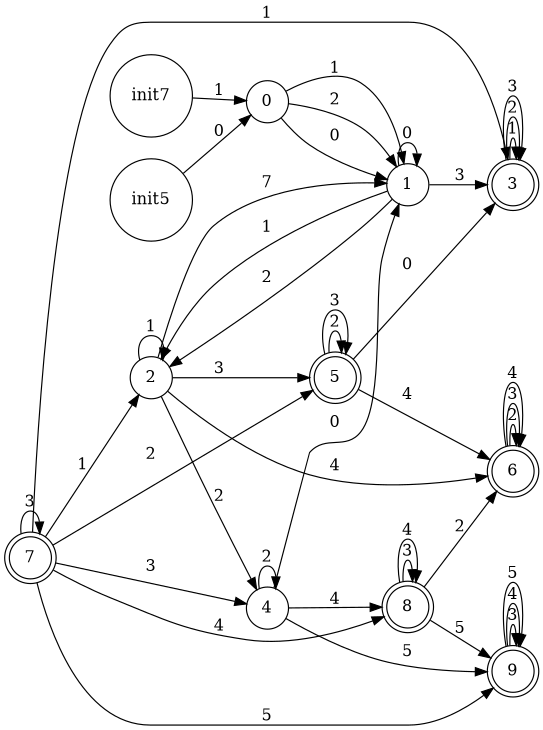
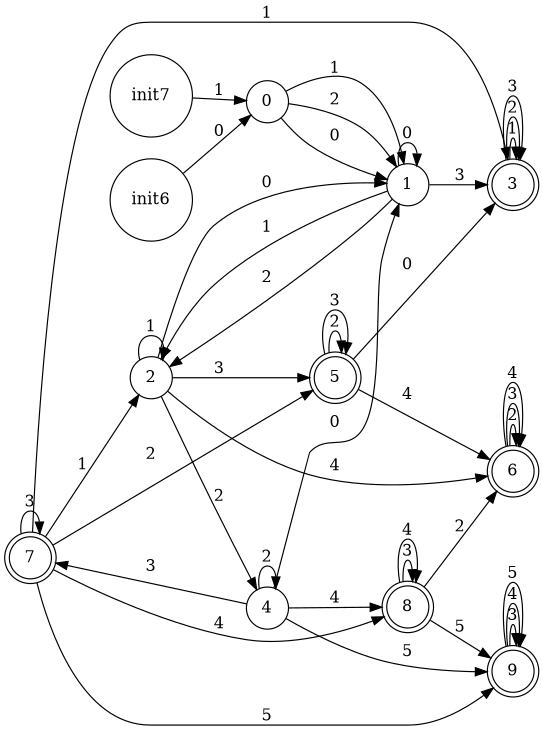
(267, 183) -> (267, 183)
(151, 200) -> (151, 200)
(145, 582) -> (157, 585)
